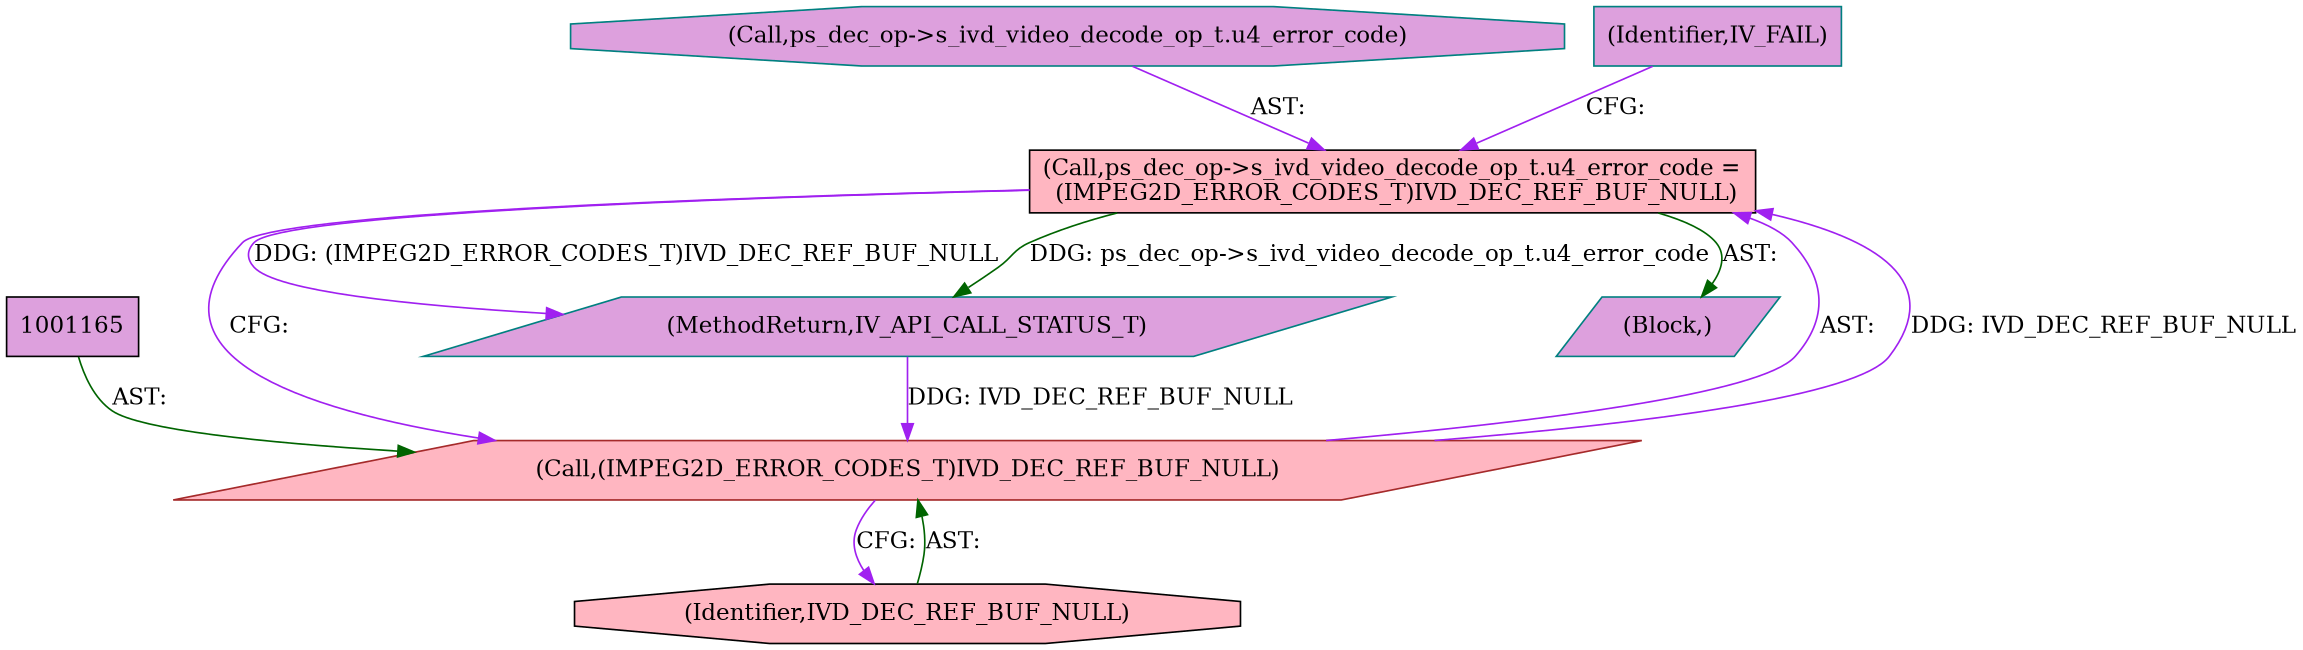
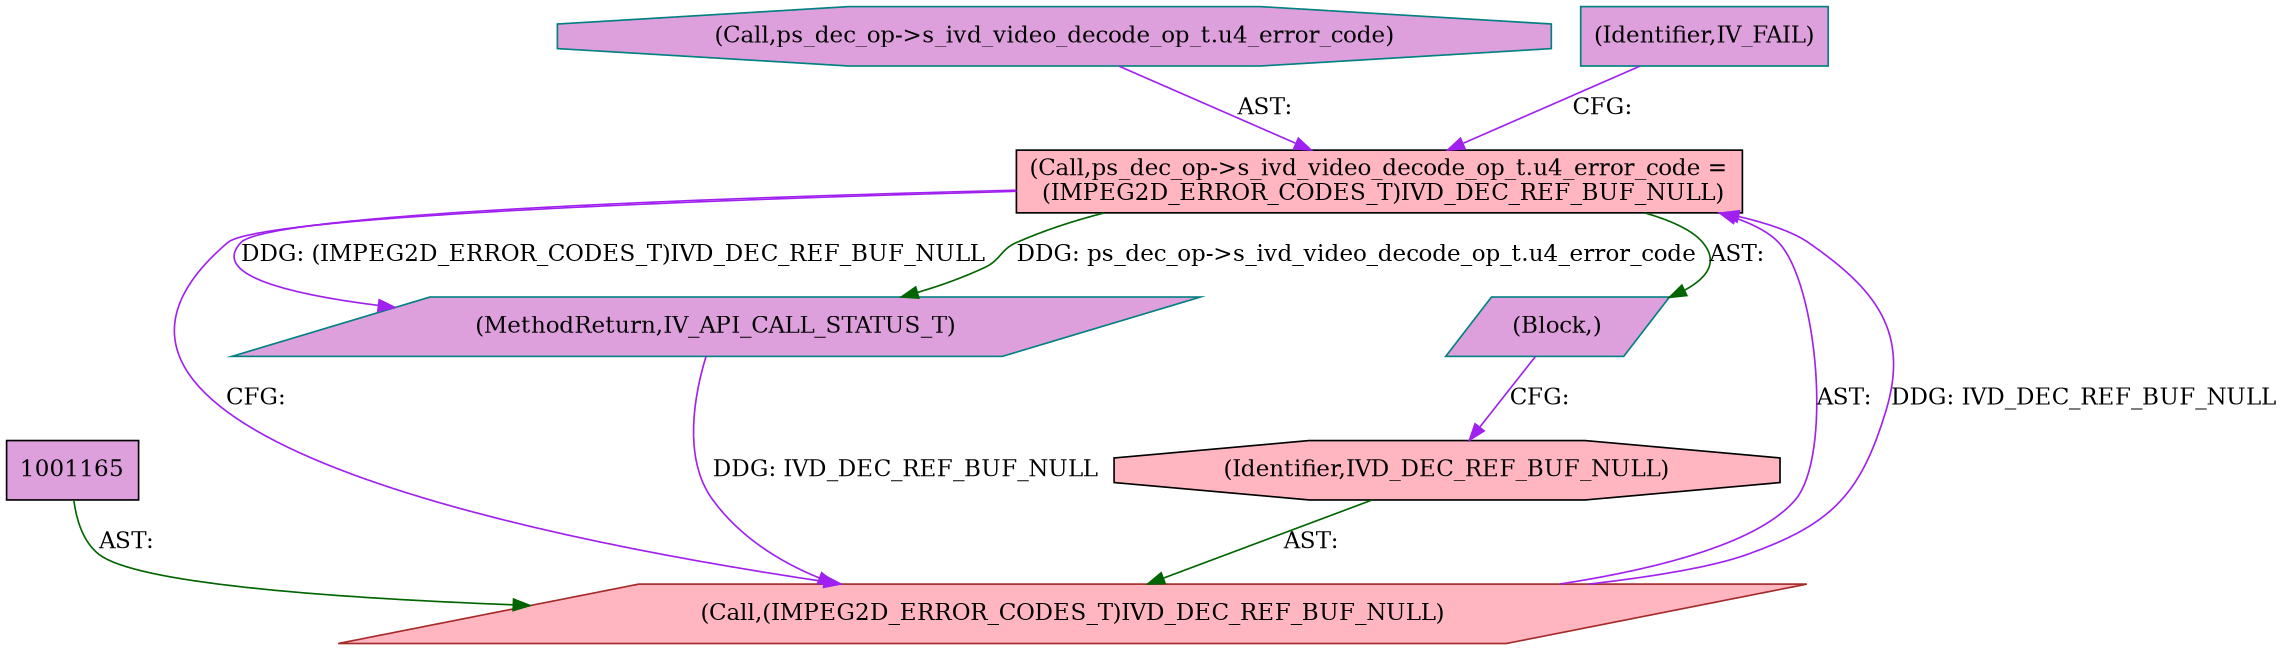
(855, 534) -> (1508, 392)
